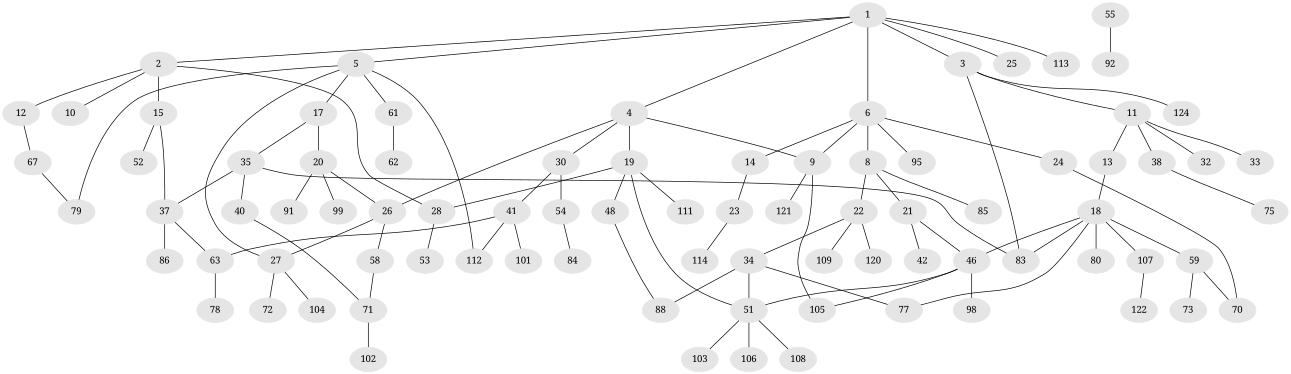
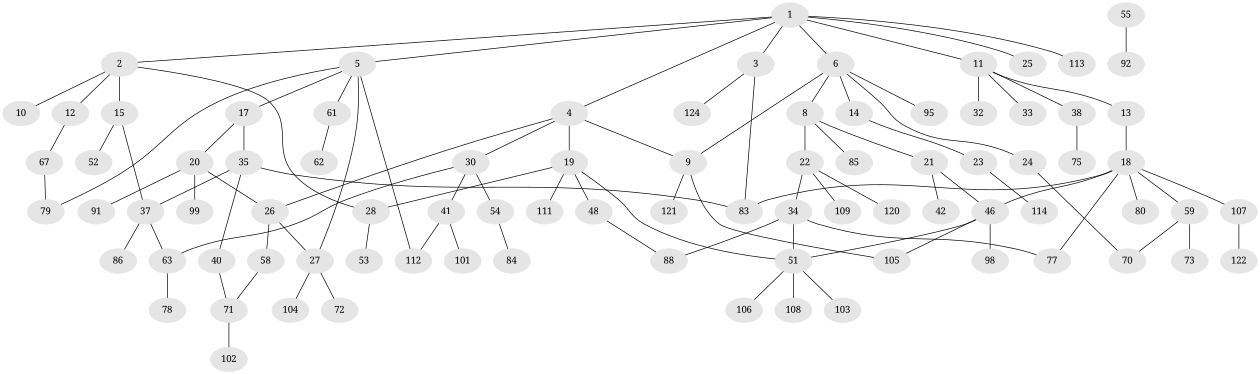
(1045, 94) -> (884, 40)
(363, 235) -> (318, 213)
